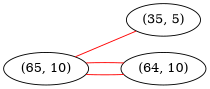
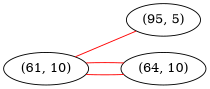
(163, 20) -> (163, 20)
(46, 69) -> (46, 69)
